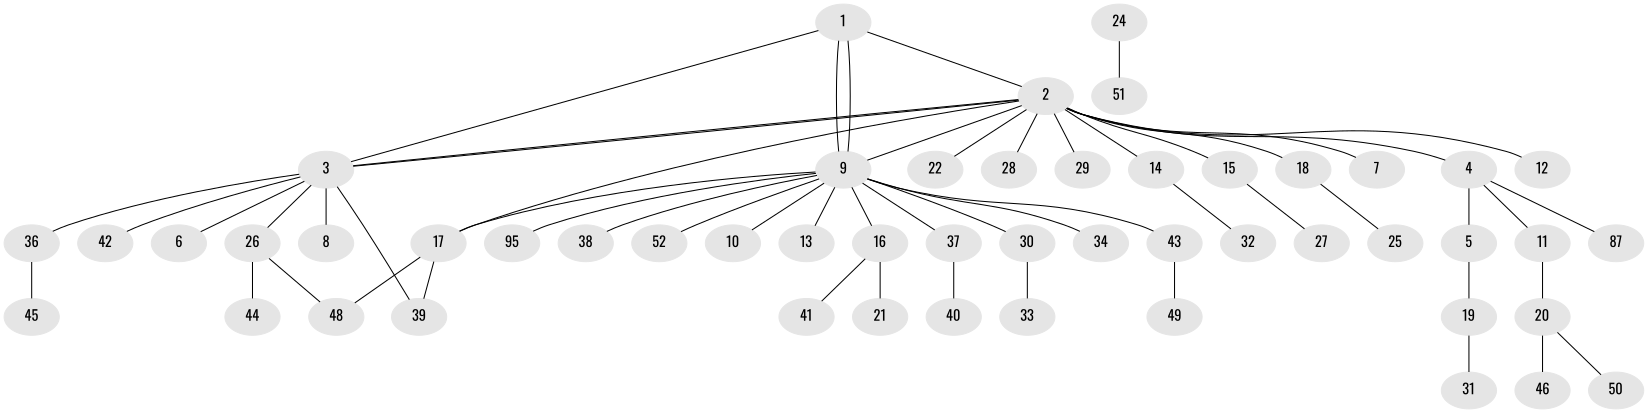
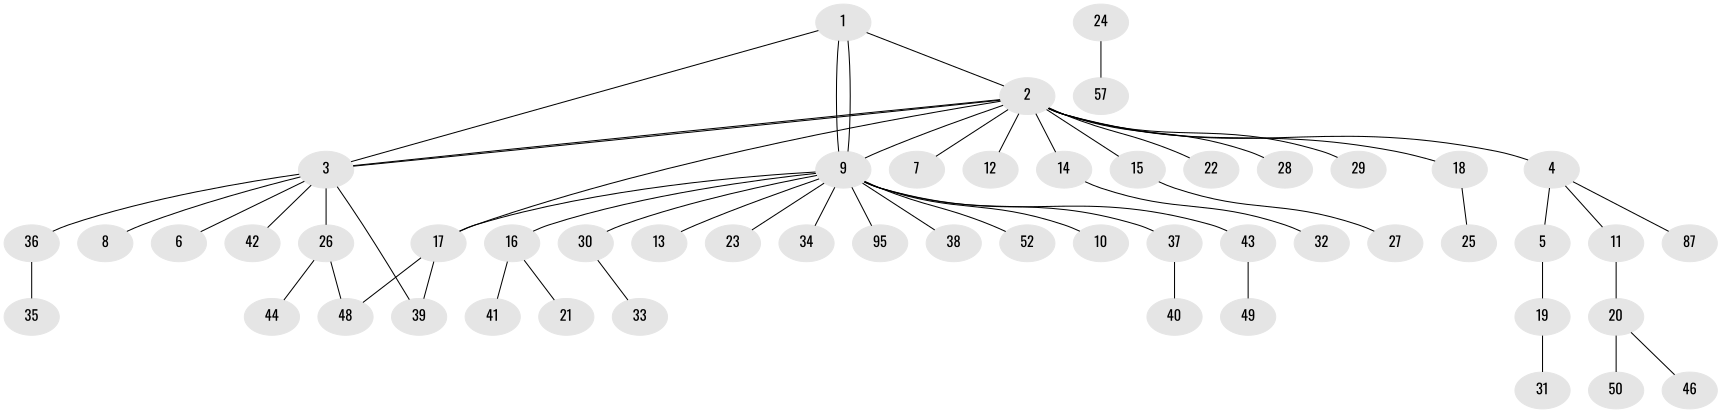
(1119, 96) -> (1101, 96)
none -> (733, 243)
(32, 317) -> (32, 317)
